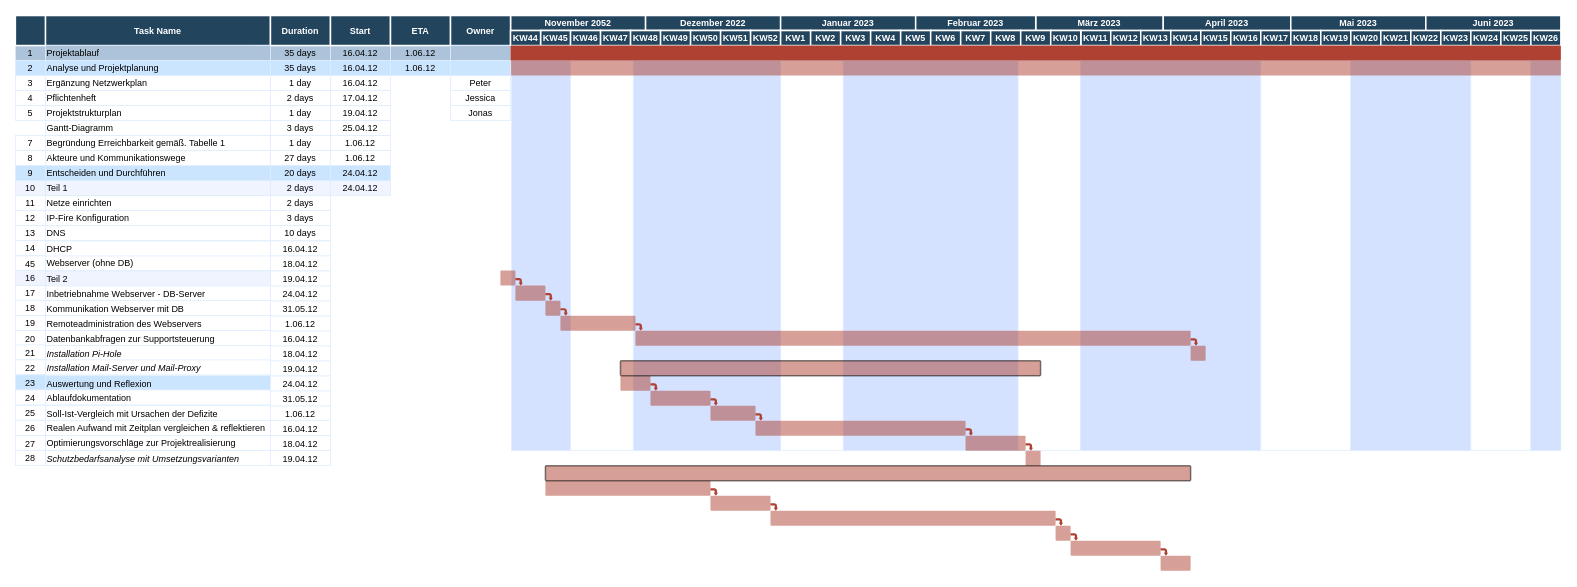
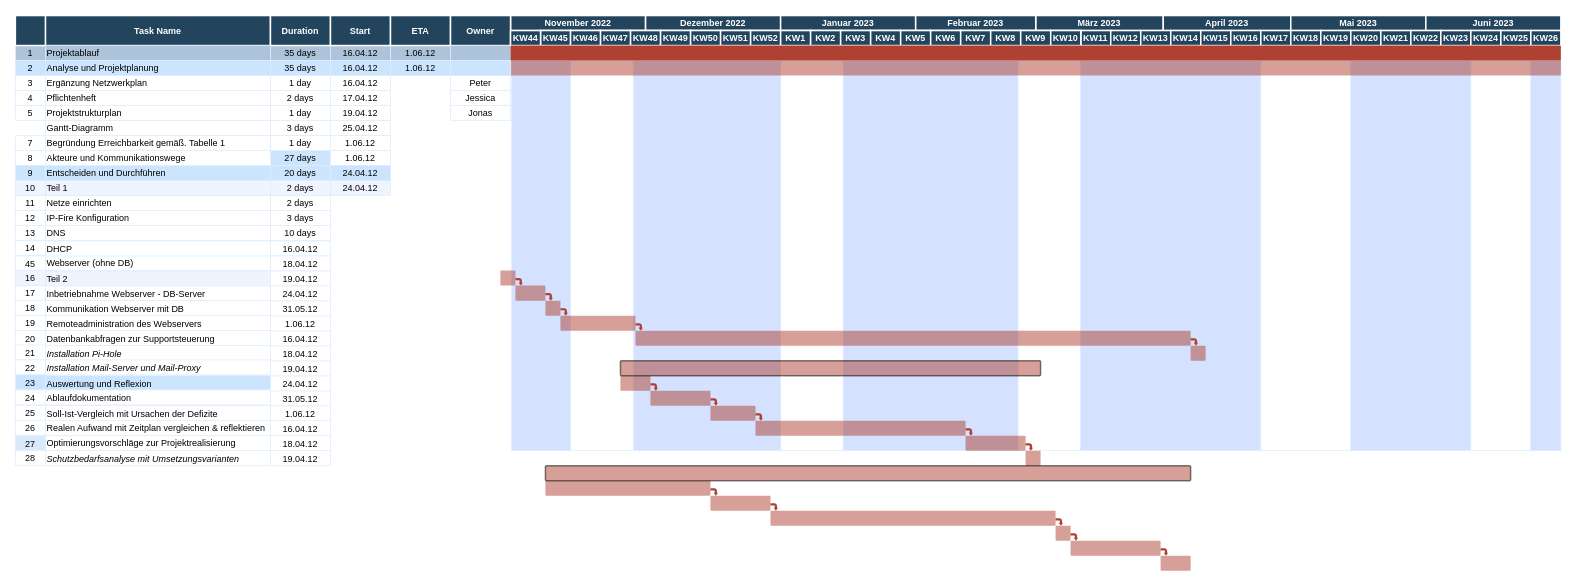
(578, 23) -> (578, 23)
(300, 158) -> (300, 158)
(30, 443) -> (30, 443)
